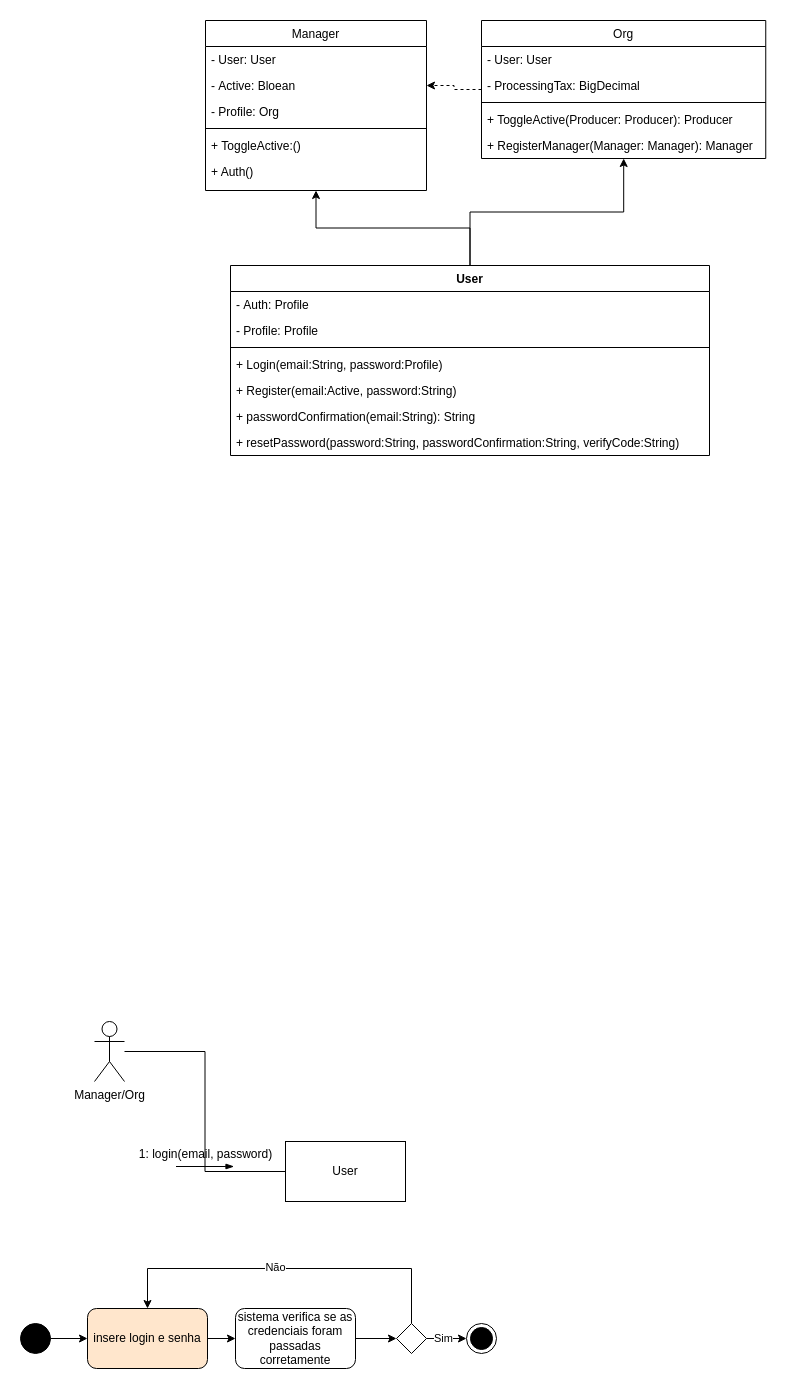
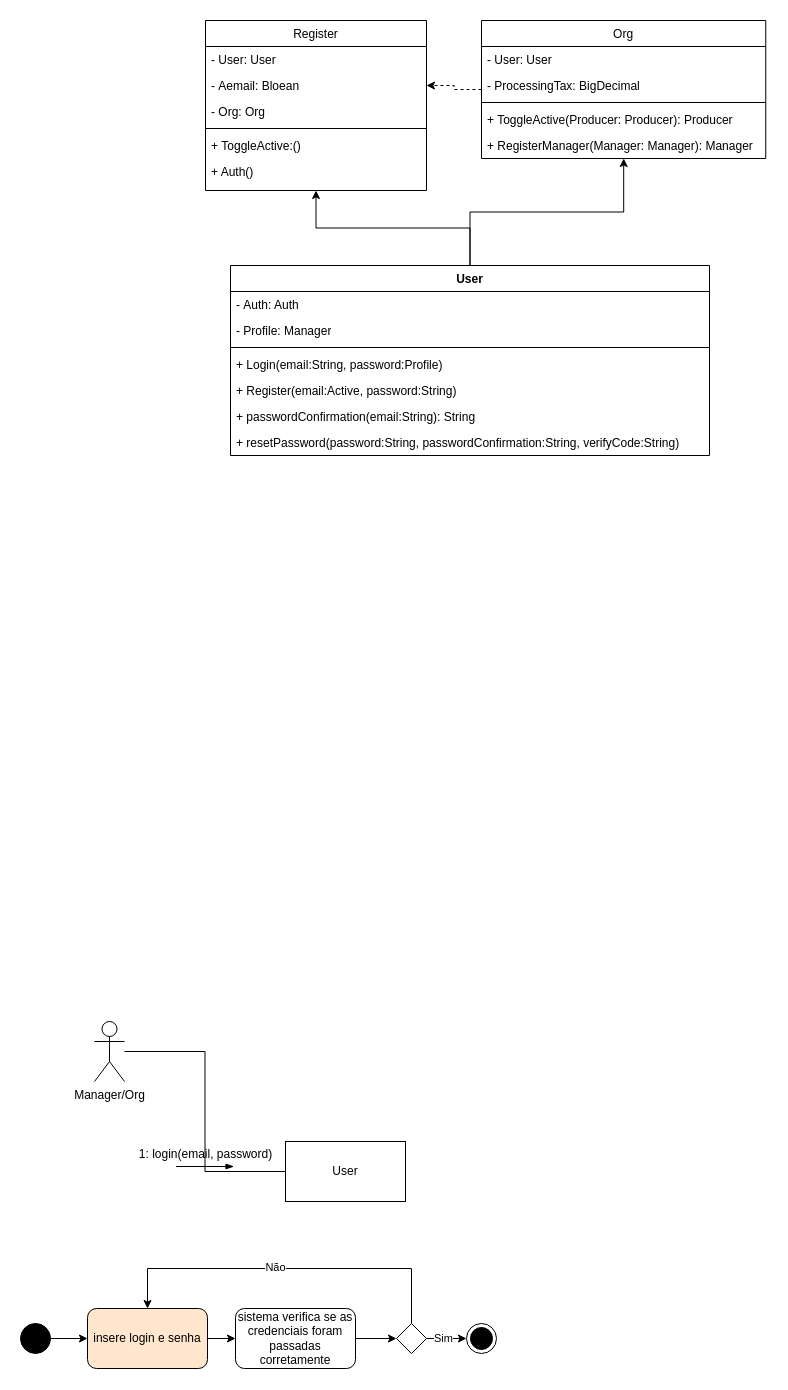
(316, 34) -> (316, 34)
(261, 87) -> (259, 87)
(252, 113) -> (242, 113)
(281, 306) -> (274, 306)
(288, 332) -> (291, 332)
